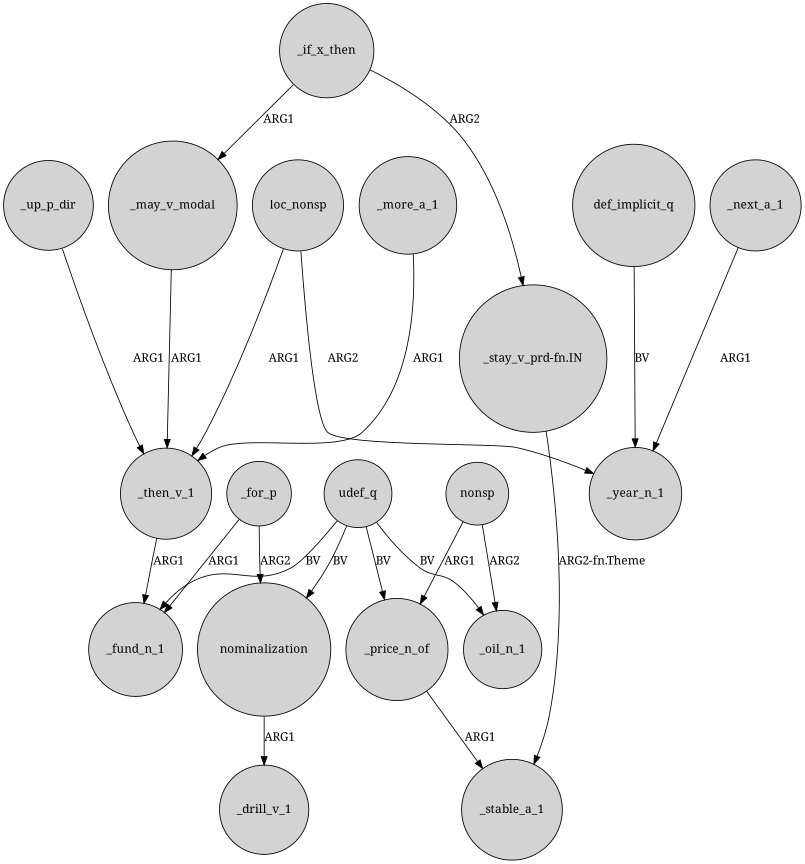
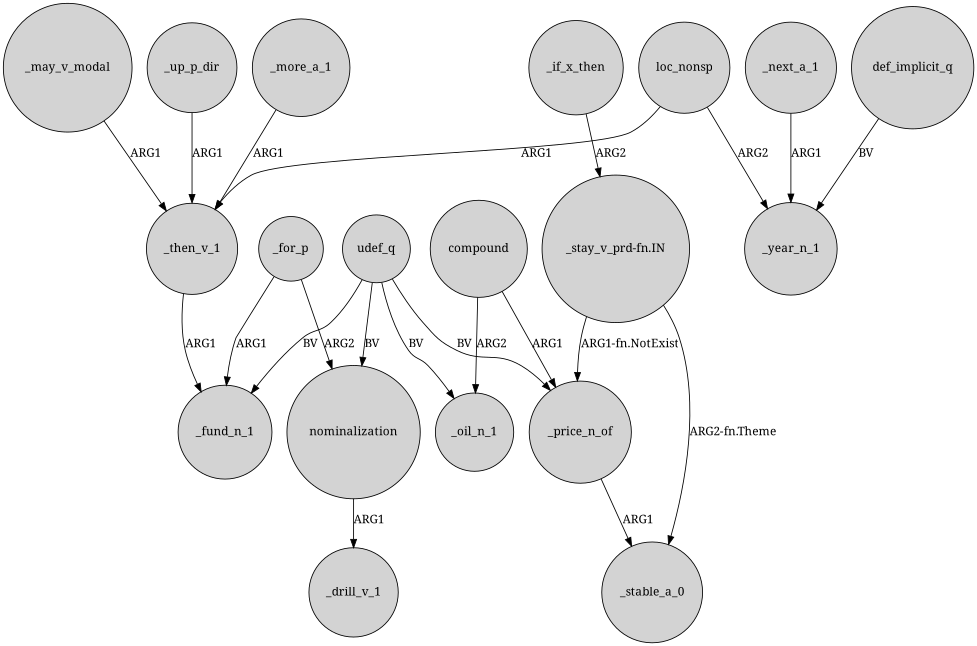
(259, 119) -> none
none -> (580, 344)
(477, 494) -> (479, 249)
(512, 810) -> (652, 592)
